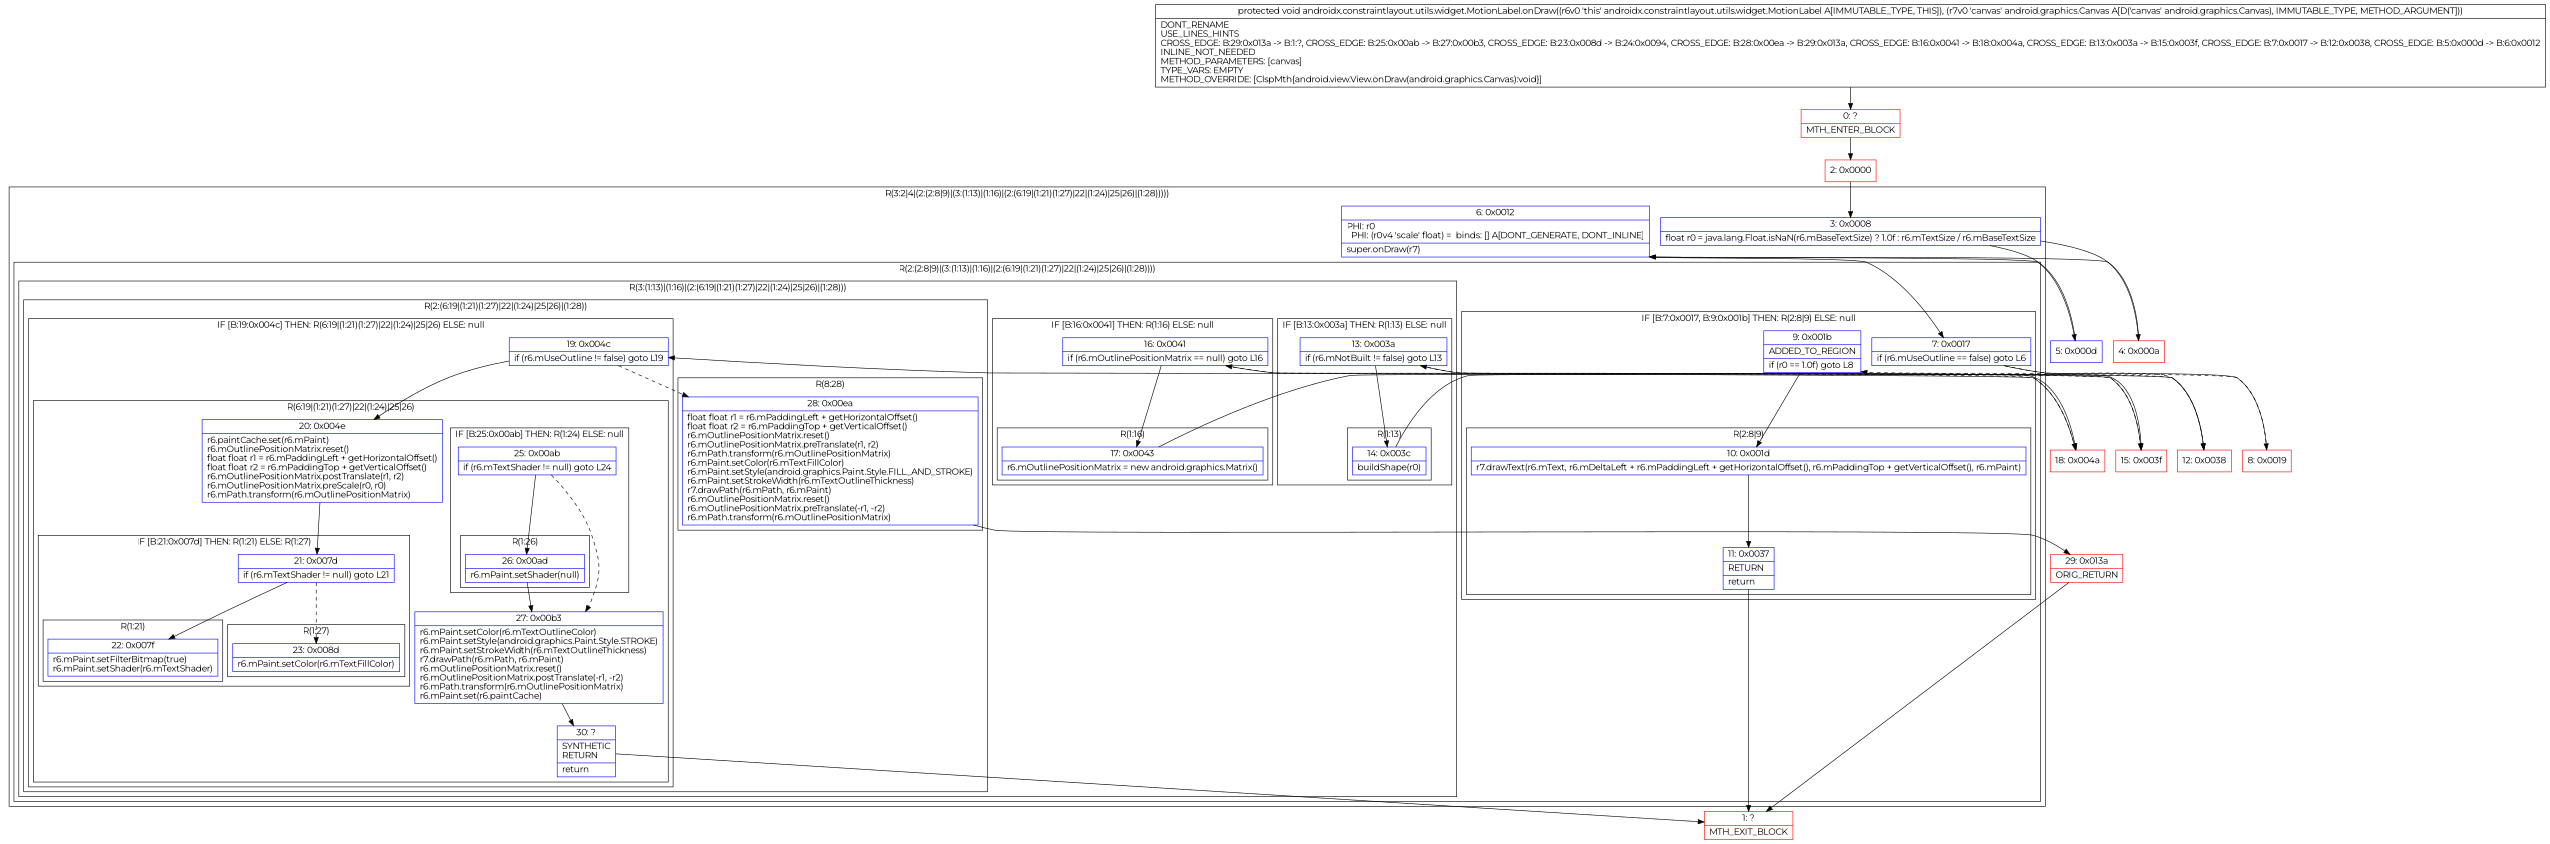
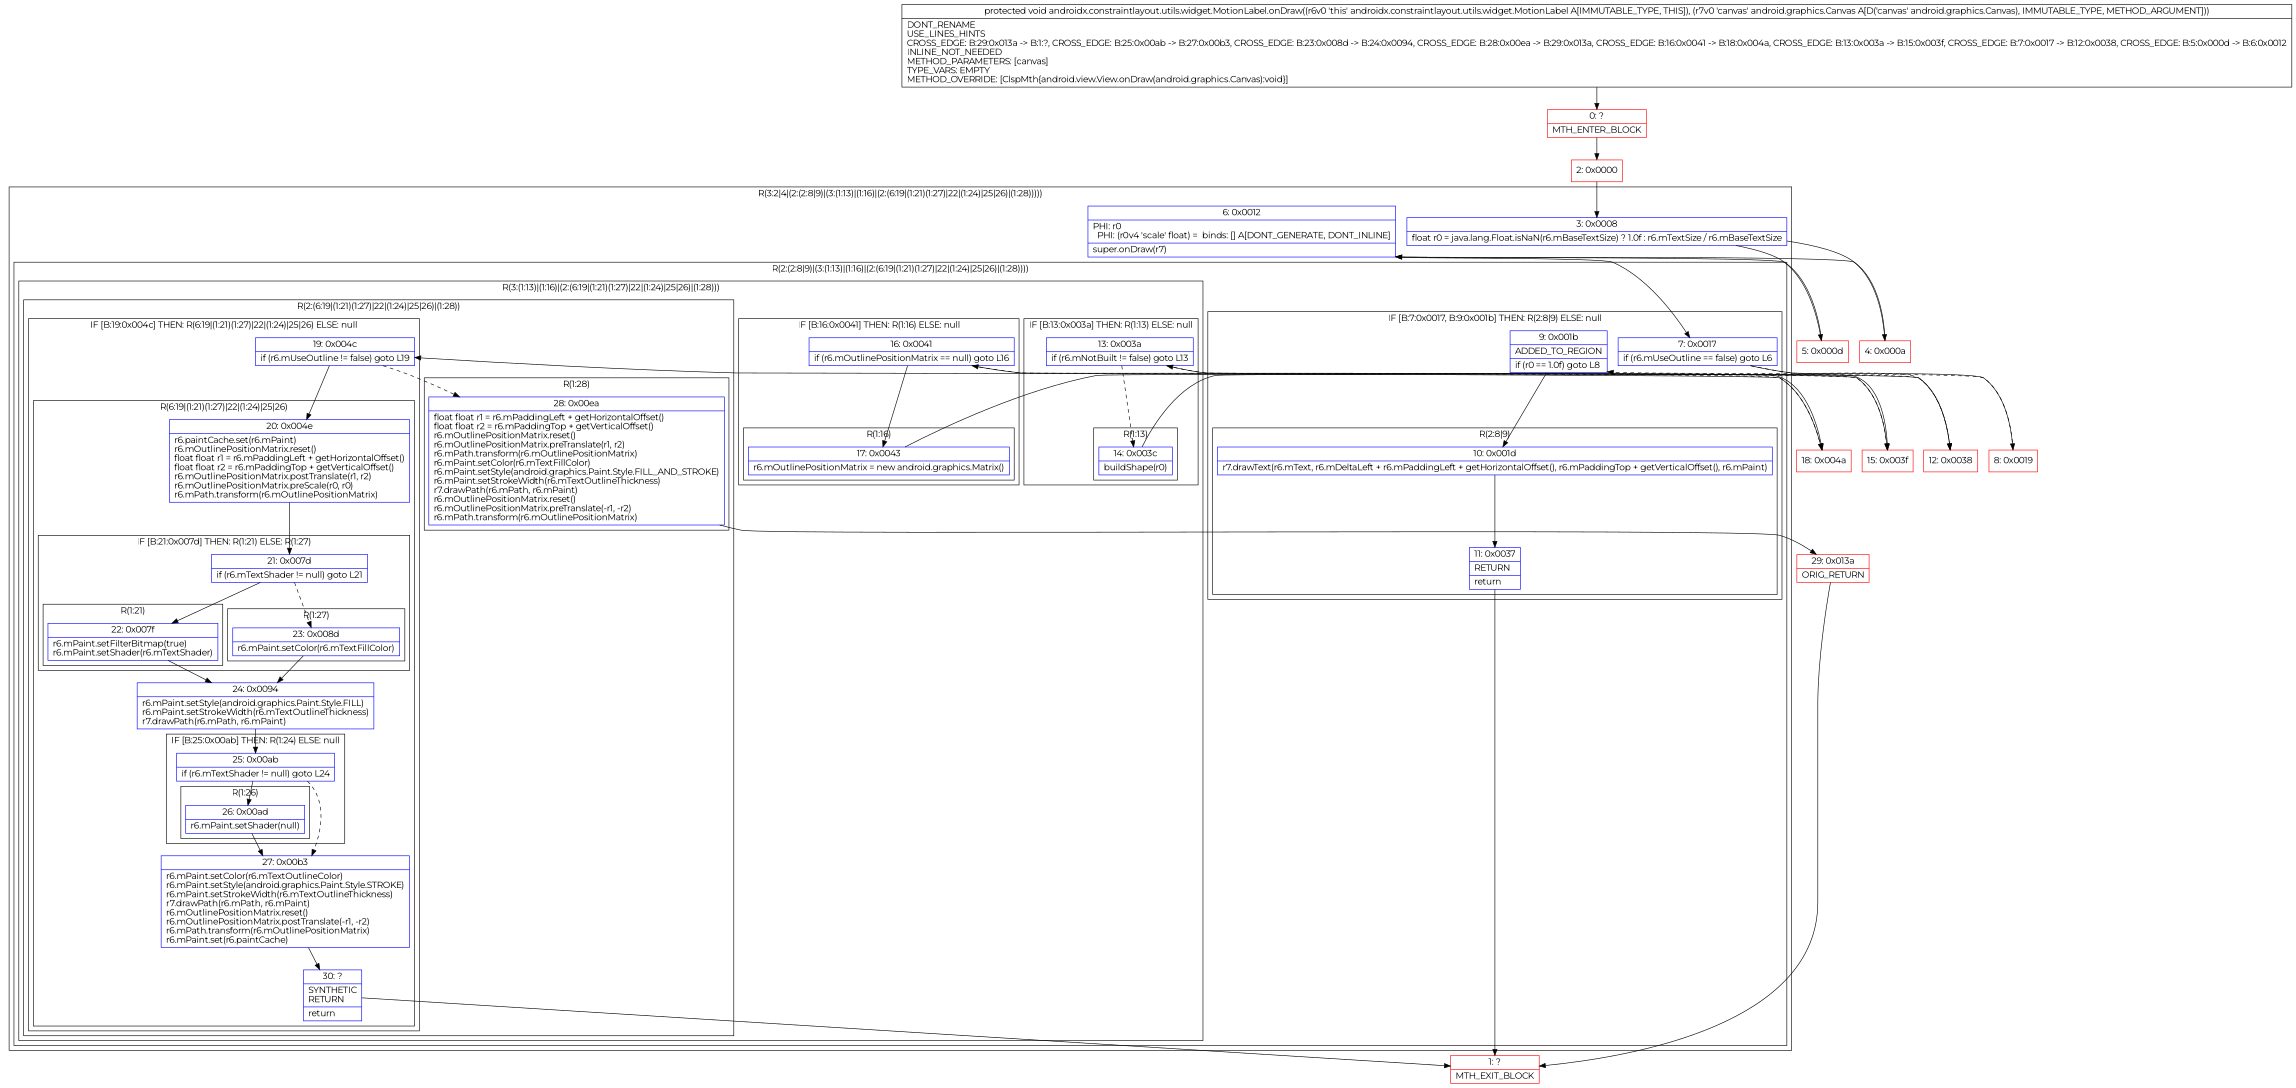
(2076, 352) -> (1823, 352)
(830, 385) -> (577, 385)
(1381, 403) -> (1127, 403)
none -> (256, 706)
